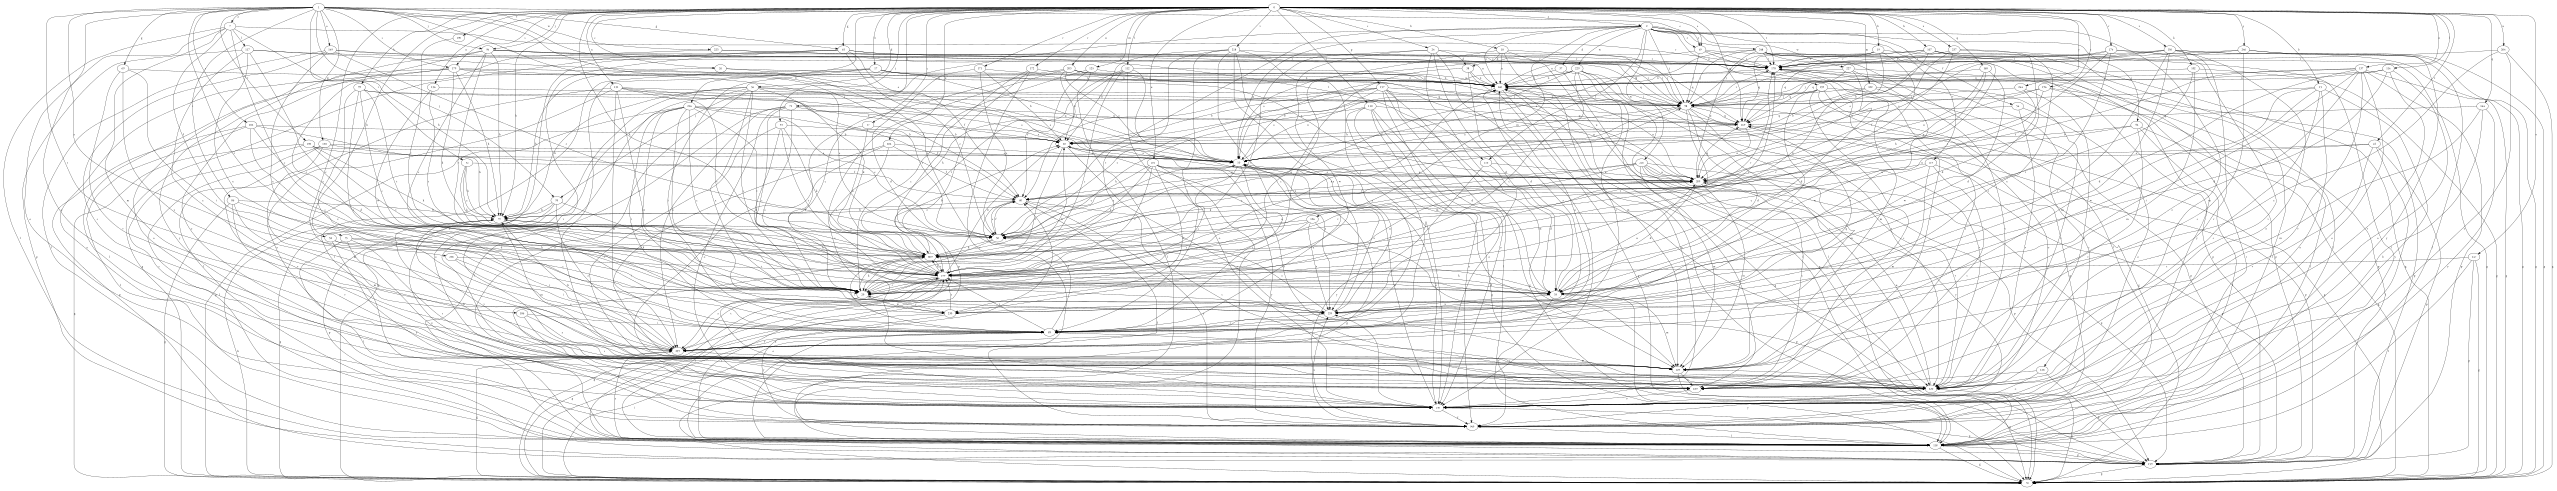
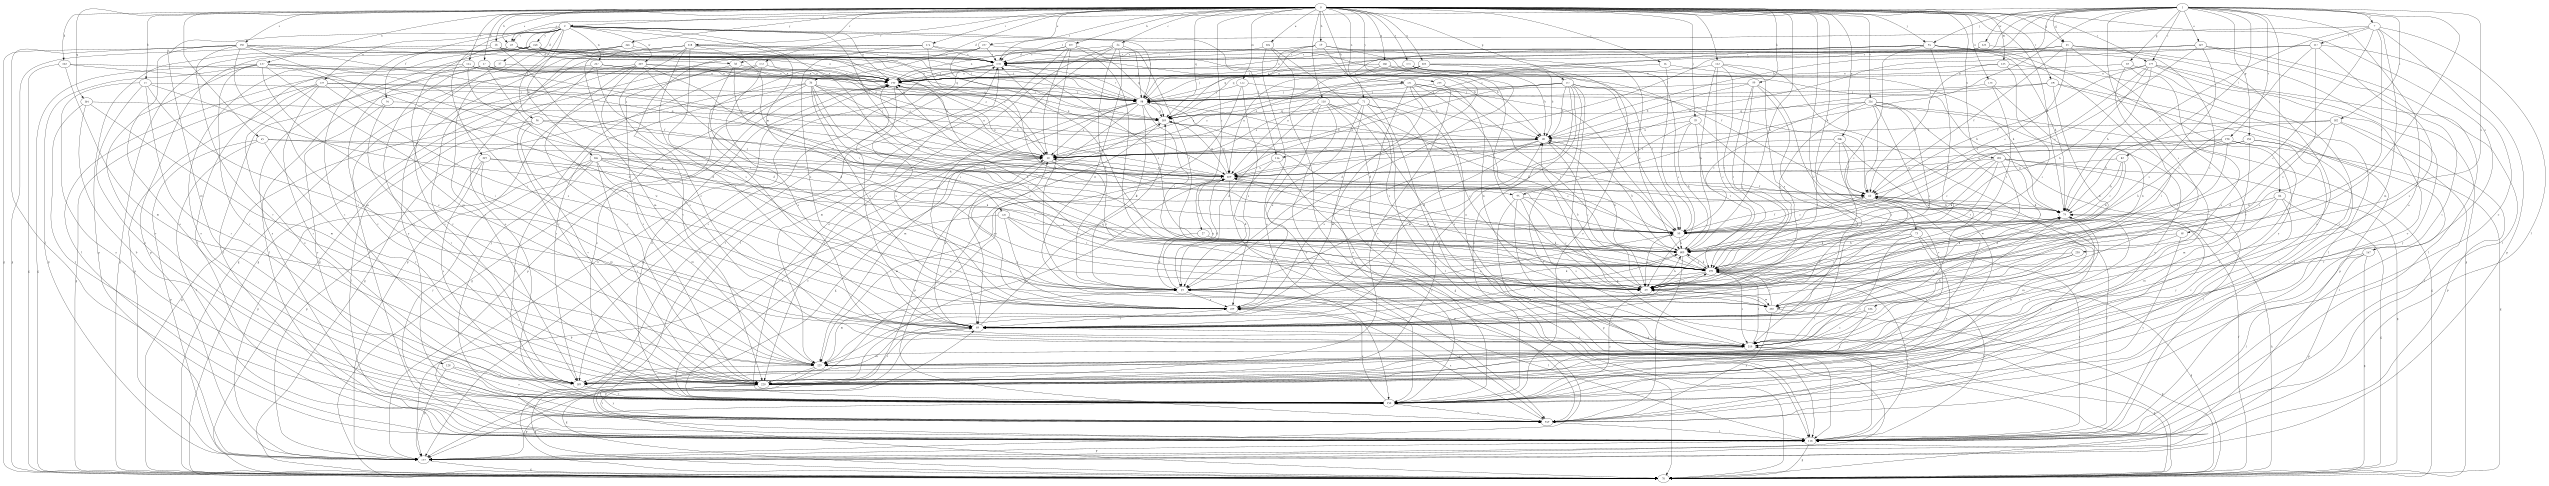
(459, 38) -> none
(956, 136) -> none
(917, 301) -> none
